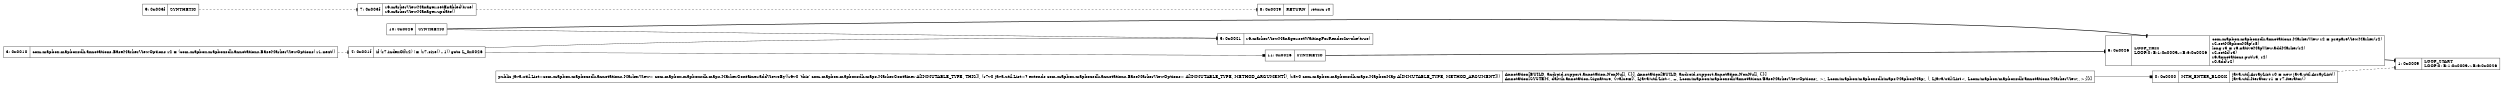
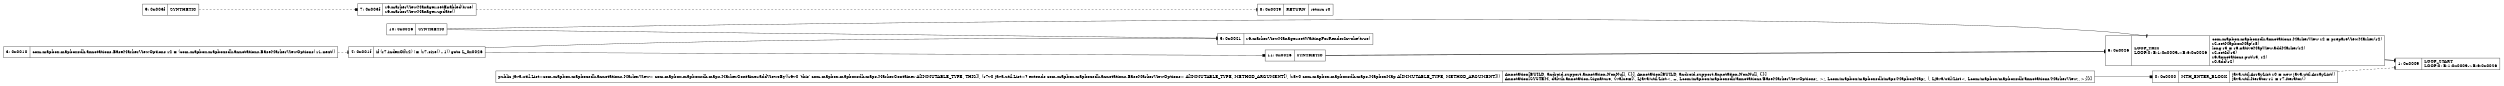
(277, 10) -> (277, 10)
(1297, 20) -> (1297, 20)
